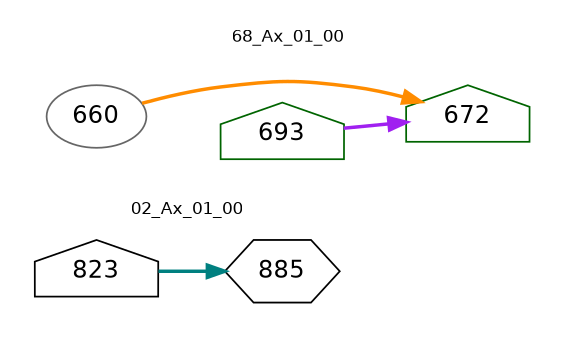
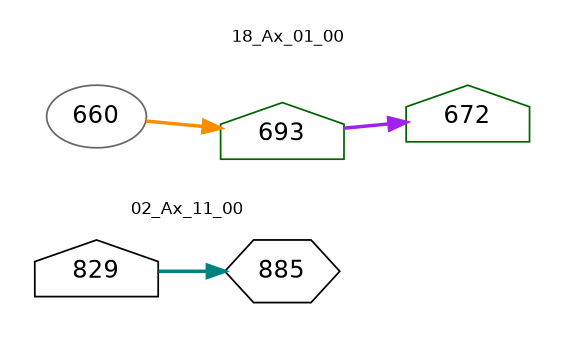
(288, 37) -> (288, 37)
(273, 82) -> (175, 124)
(187, 210) -> (187, 210)
(97, 271) -> (97, 271)
